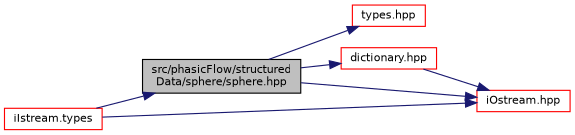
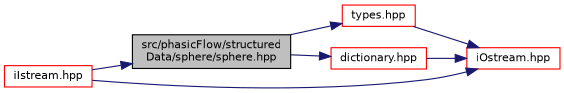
(383, 90) -> (441, 35)
(53, 119) -> (48, 76)
